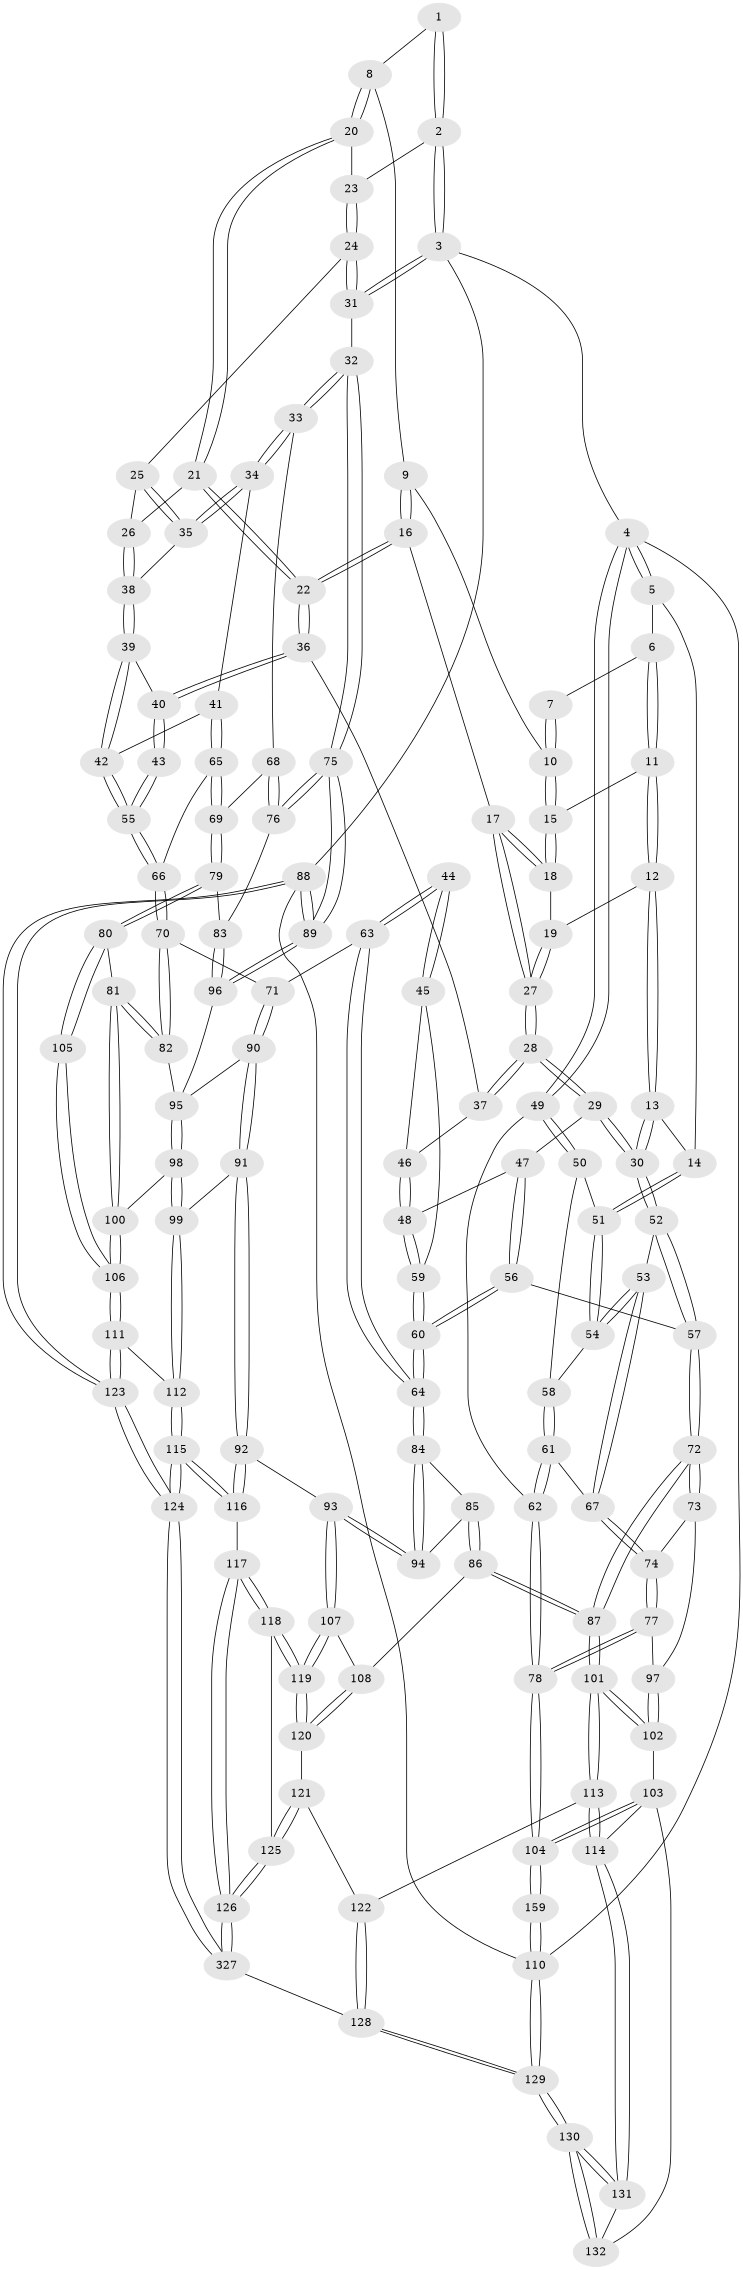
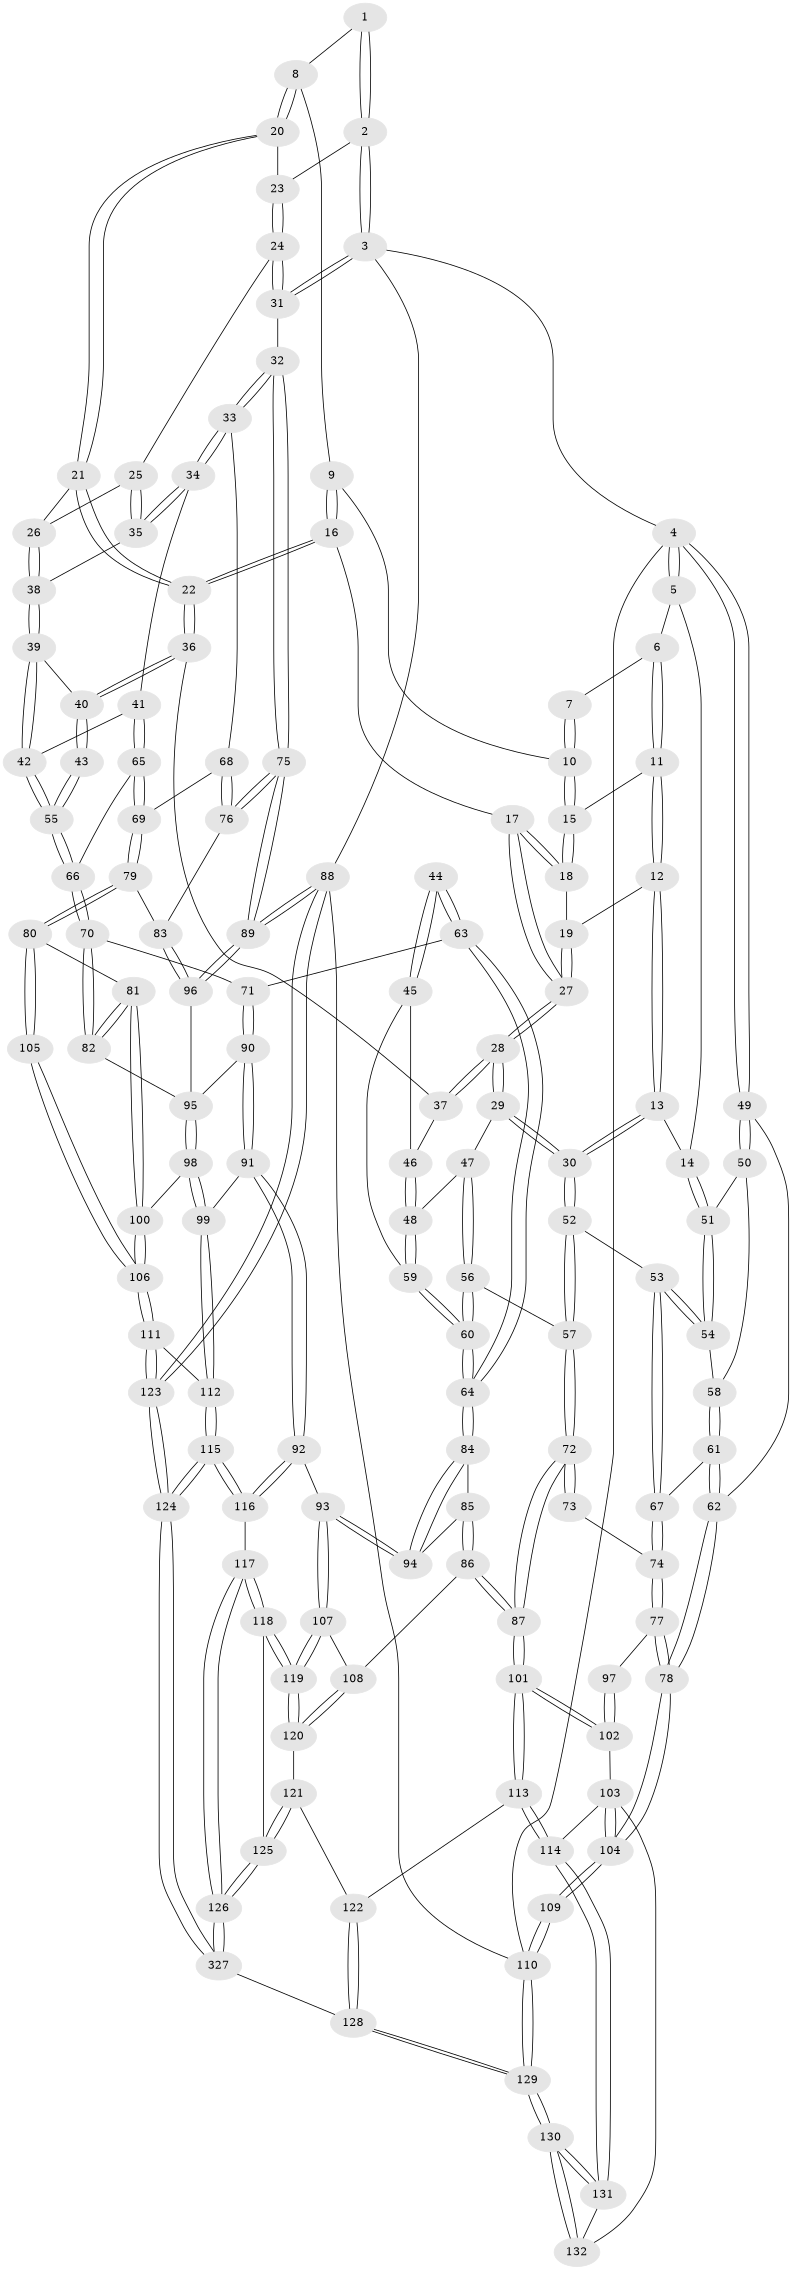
(690, 1597) -> none
(536, 1908) -> (551, 1908)
